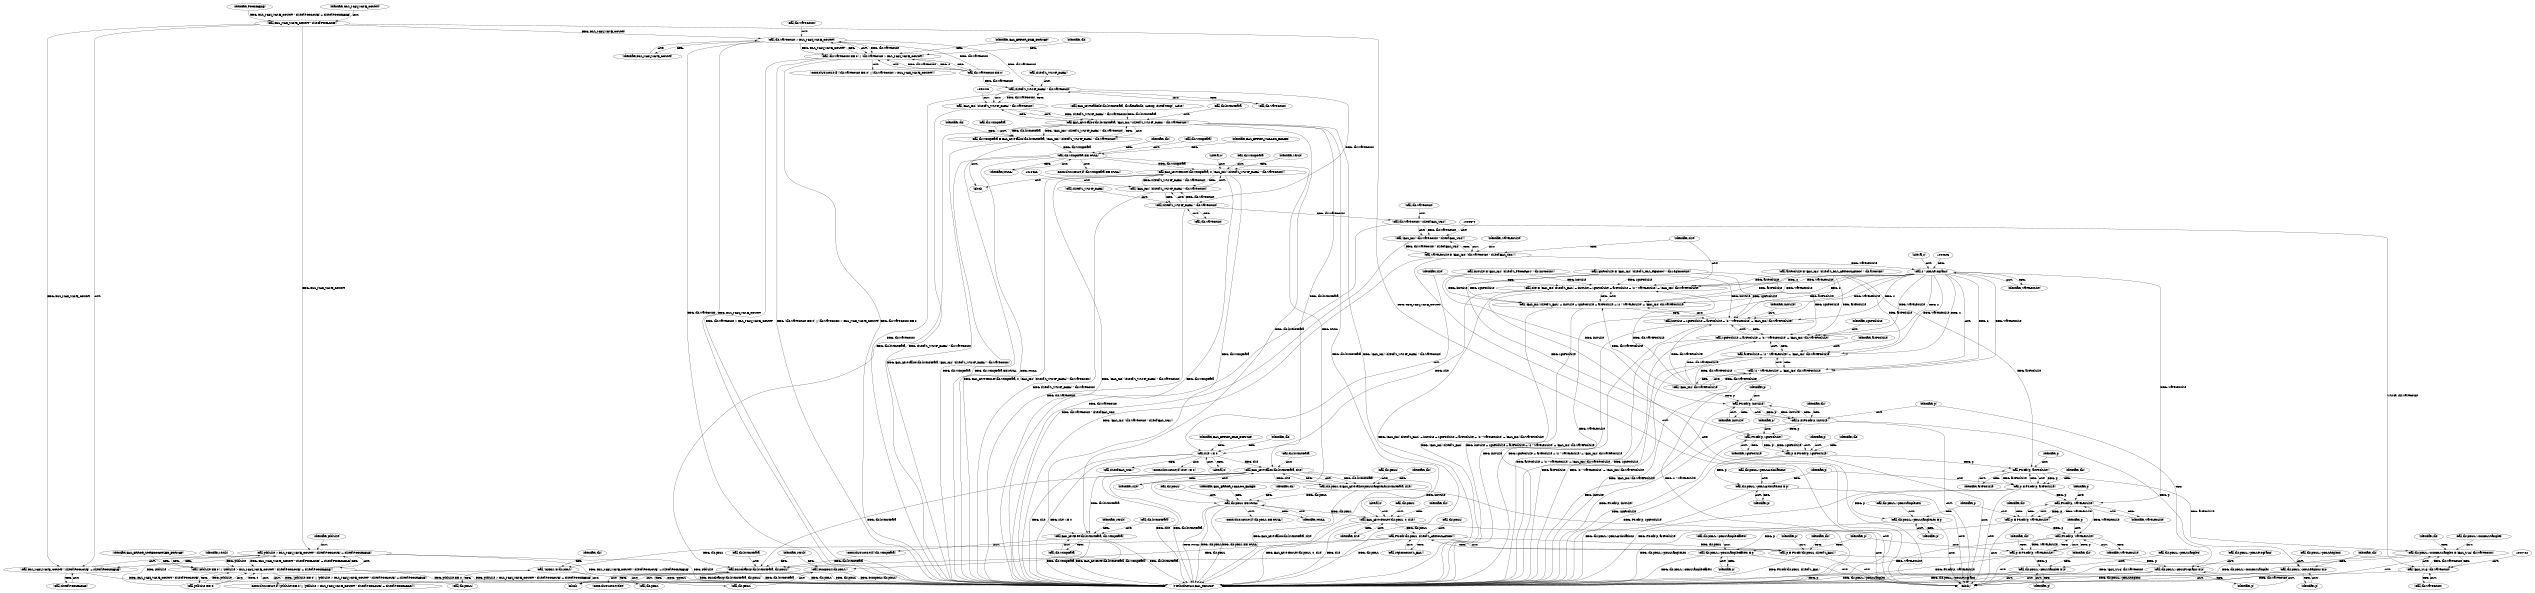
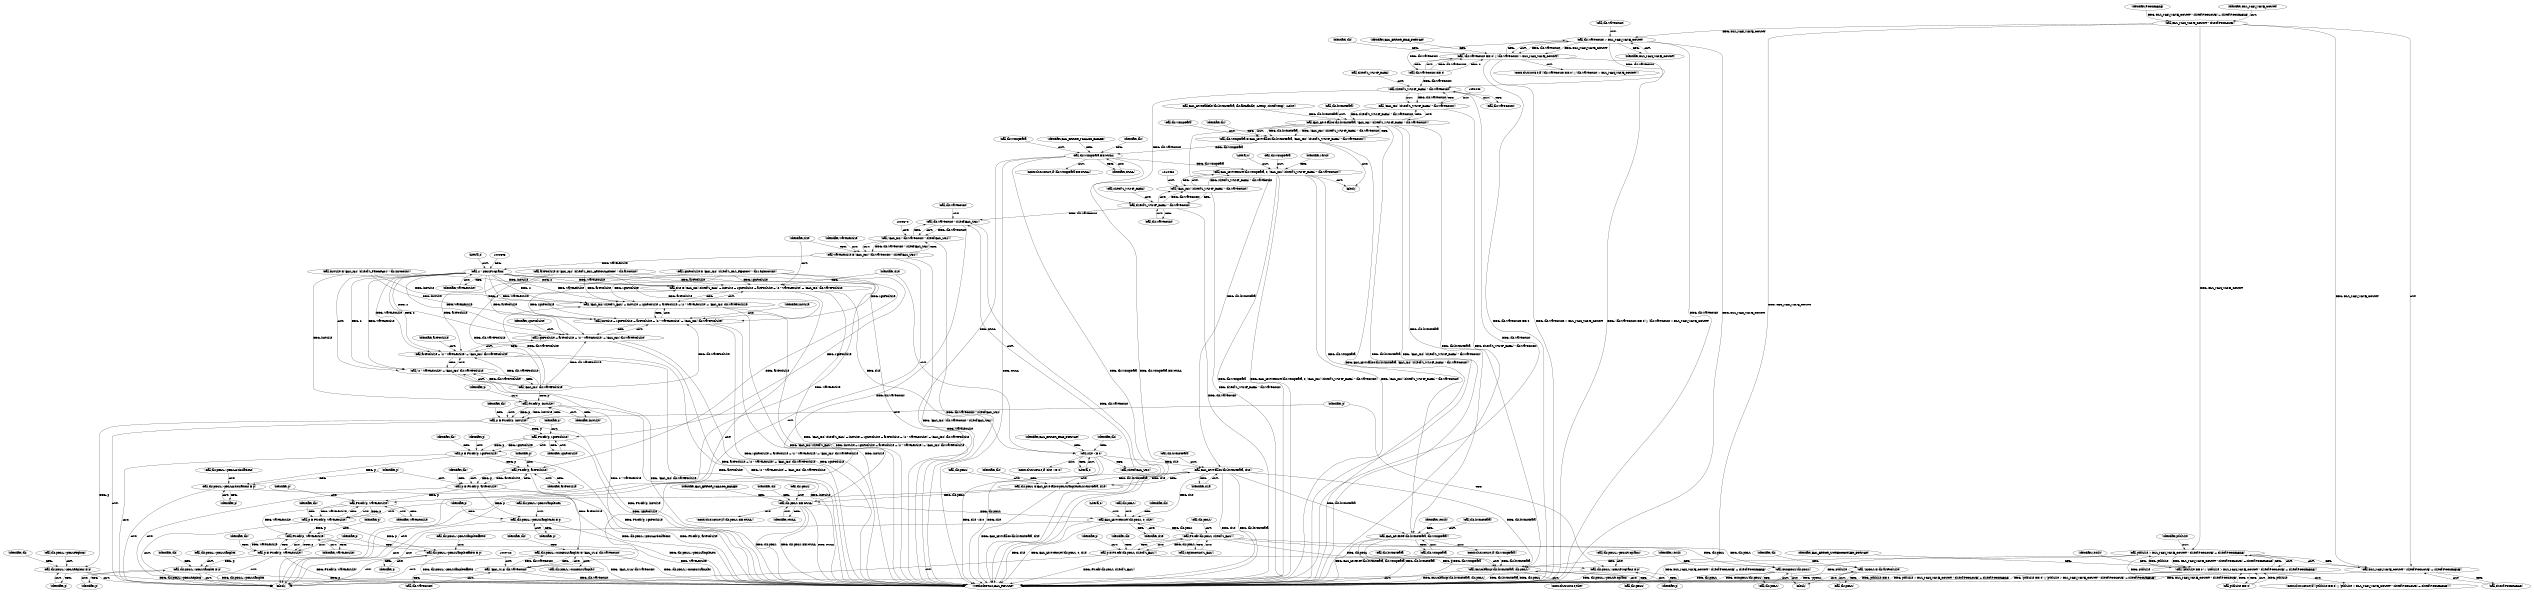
none -> (916, 228)
none -> (1024, 360)
(2403, 396) -> (890, 396)
(1436, 495) -> (1187, 495)
(1422, 537) -> (1208, 537)
(2466, 544) -> (583, 561)
(554, 570) -> (1878, 570)
